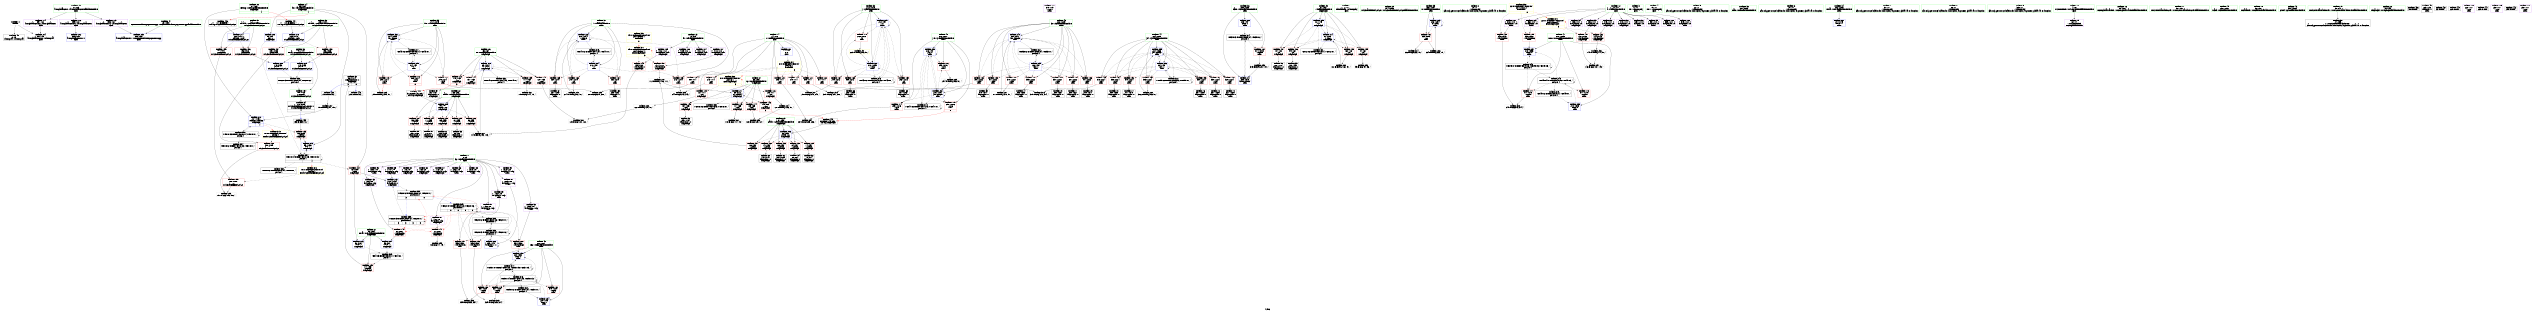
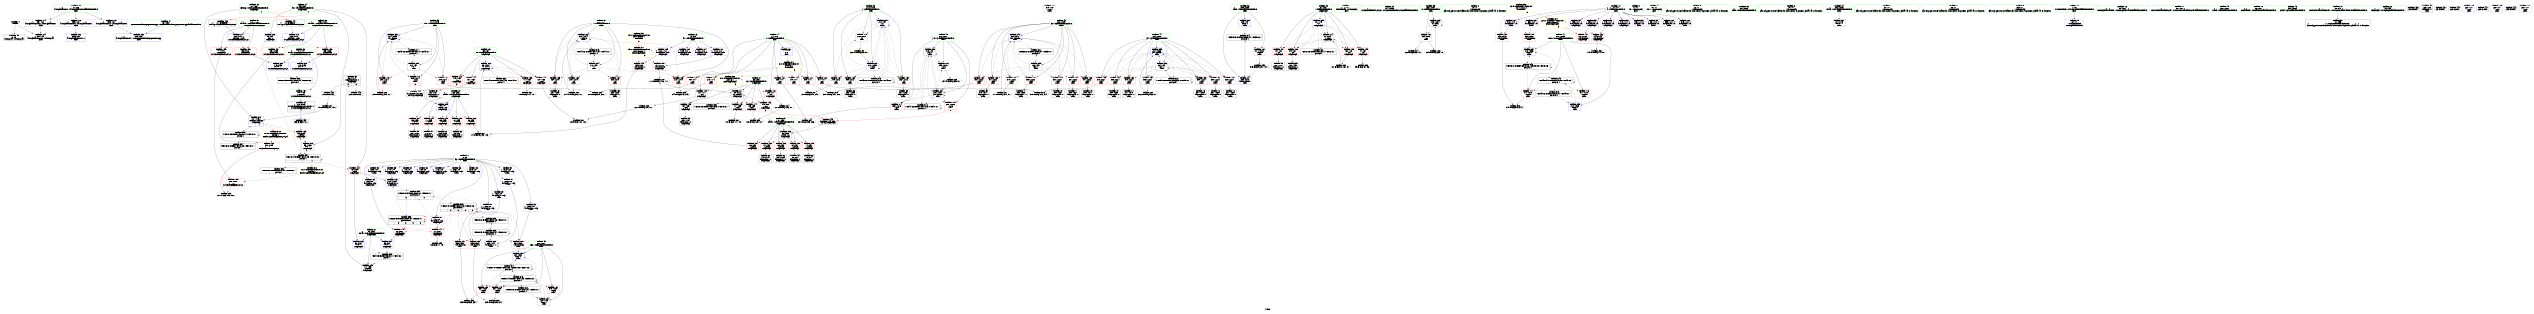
(1594, 66) -> none
